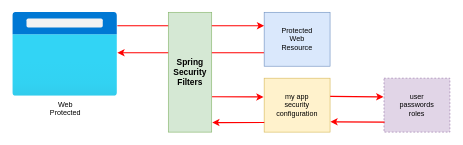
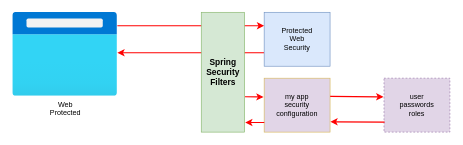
(297, 39) -> (297, 39)
(190, 72) -> (223, 72)
(297, 105) -> (297, 105)
